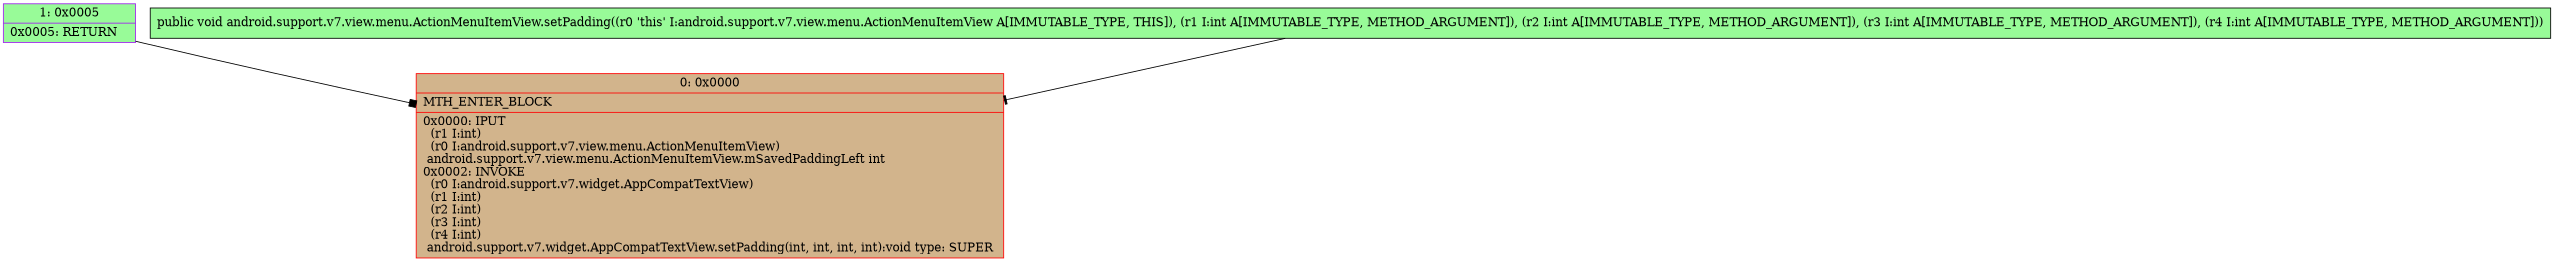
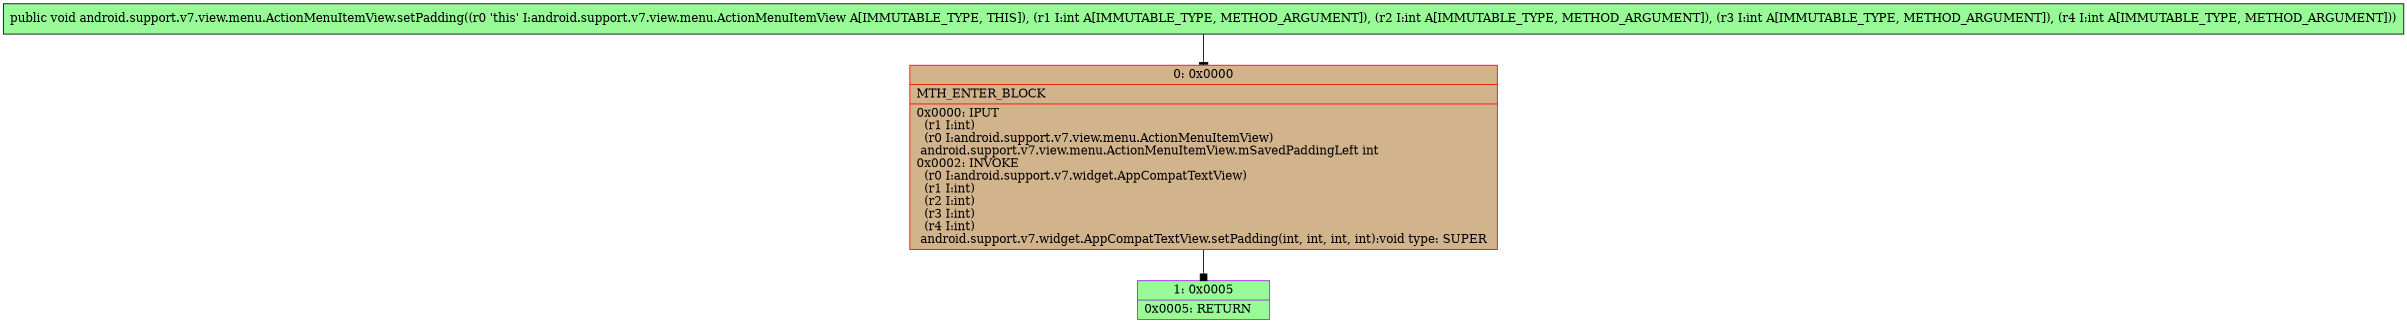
(272, 73) -> (1204, 261)
